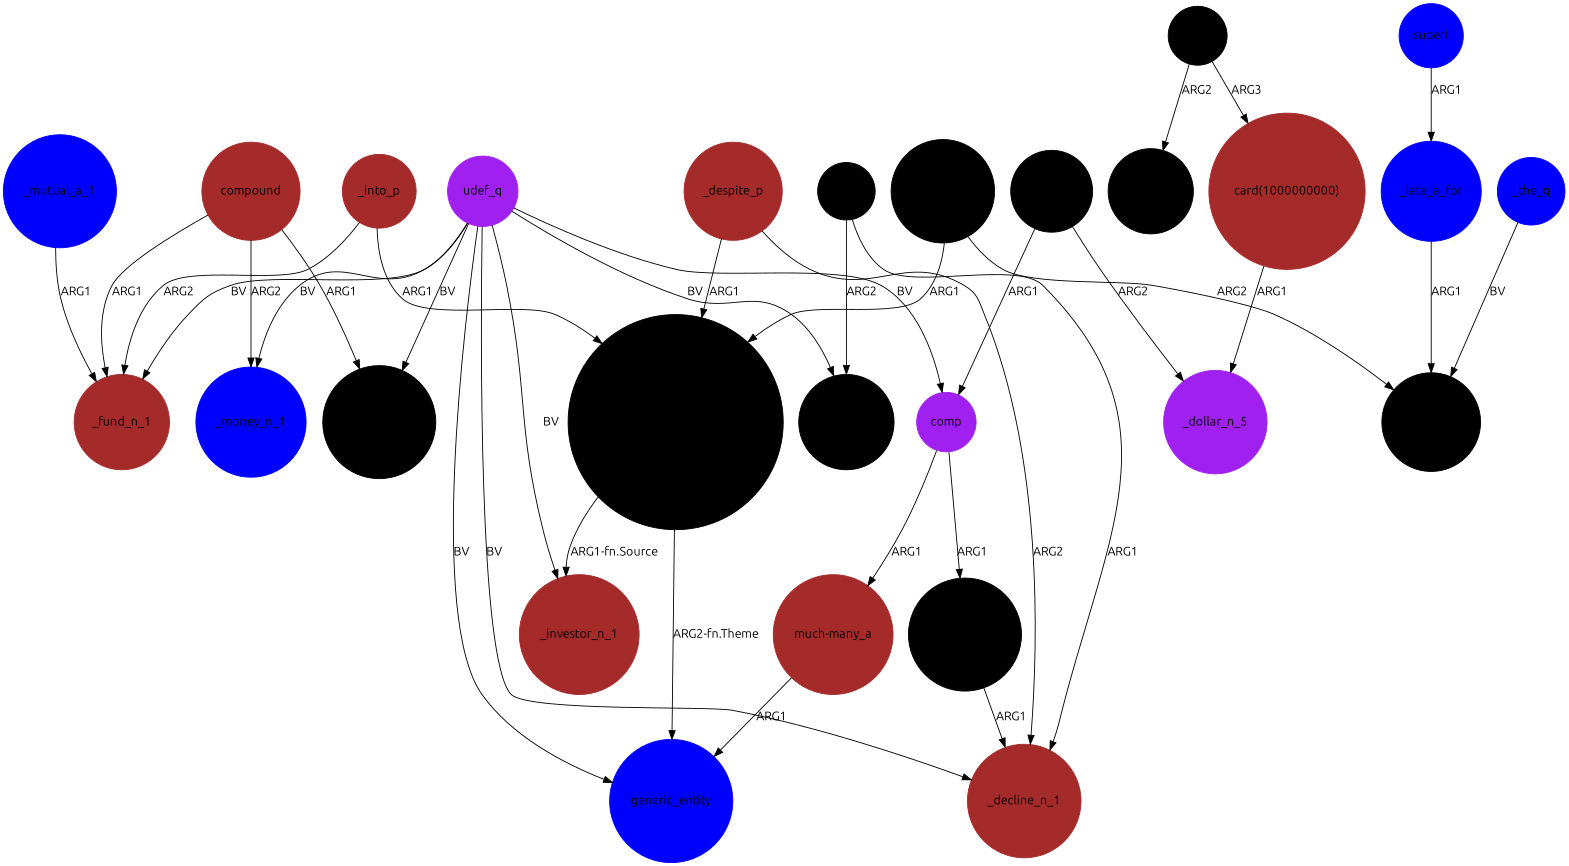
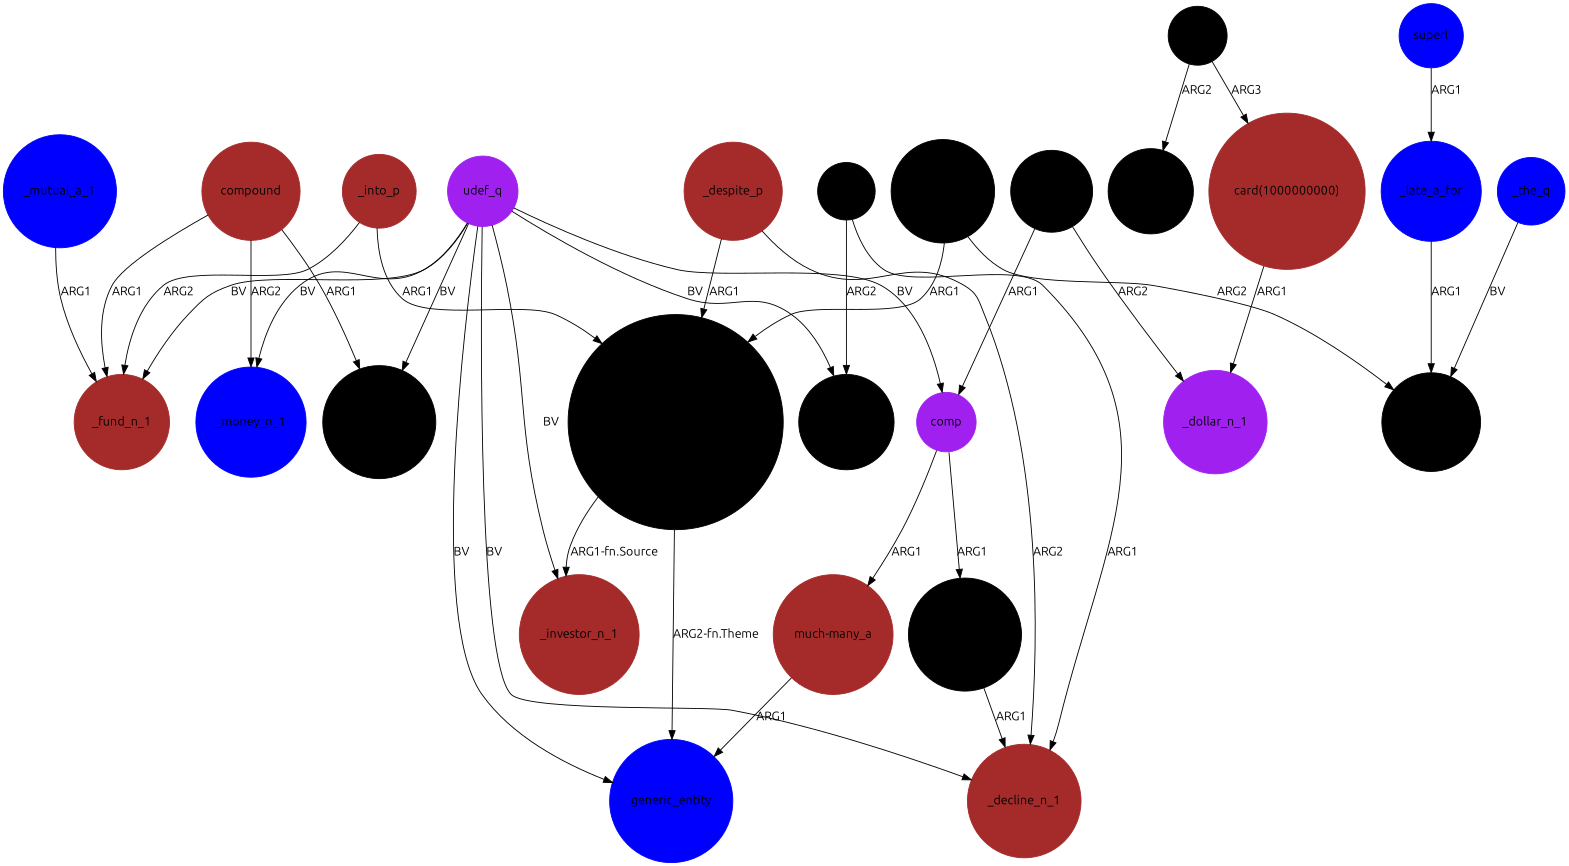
(1215, 422) -> (1215, 422)
